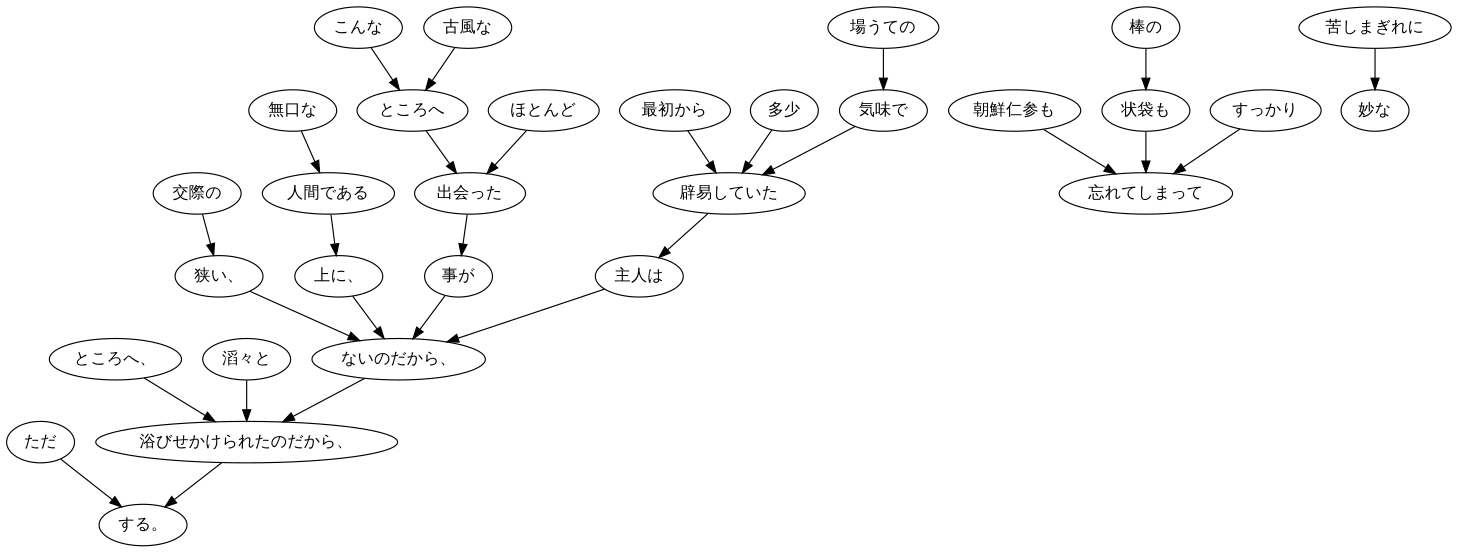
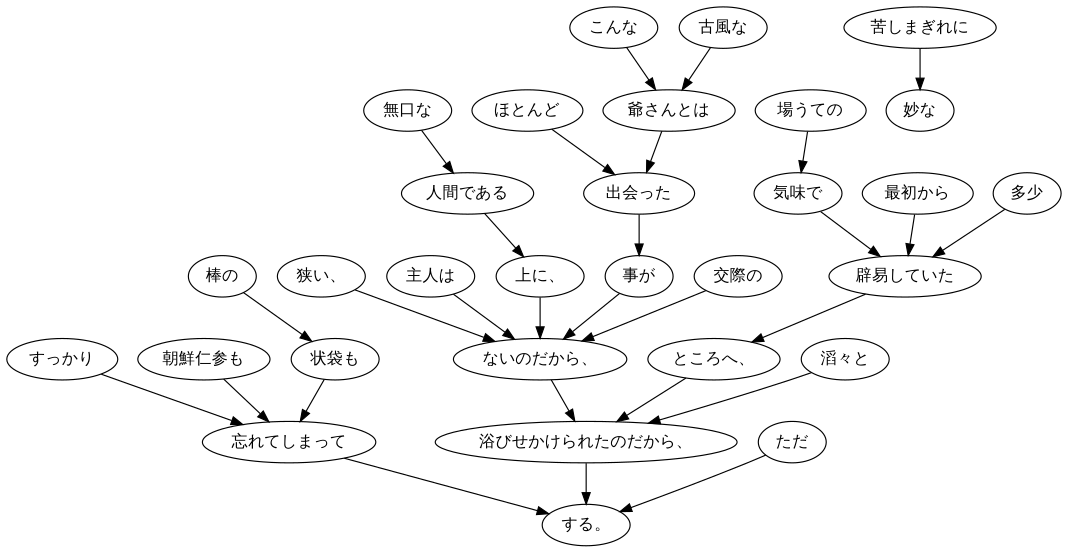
(412, 111) -> (669, 111)
(207, 229) -> (649, 314)
(688, 232) -> (814, 316)
none -> (441, 484)
